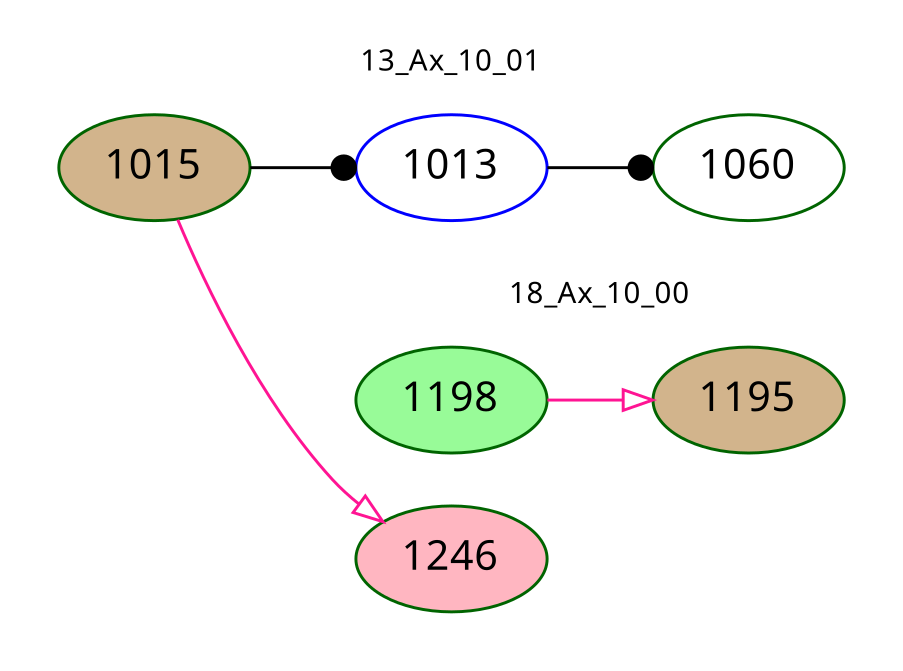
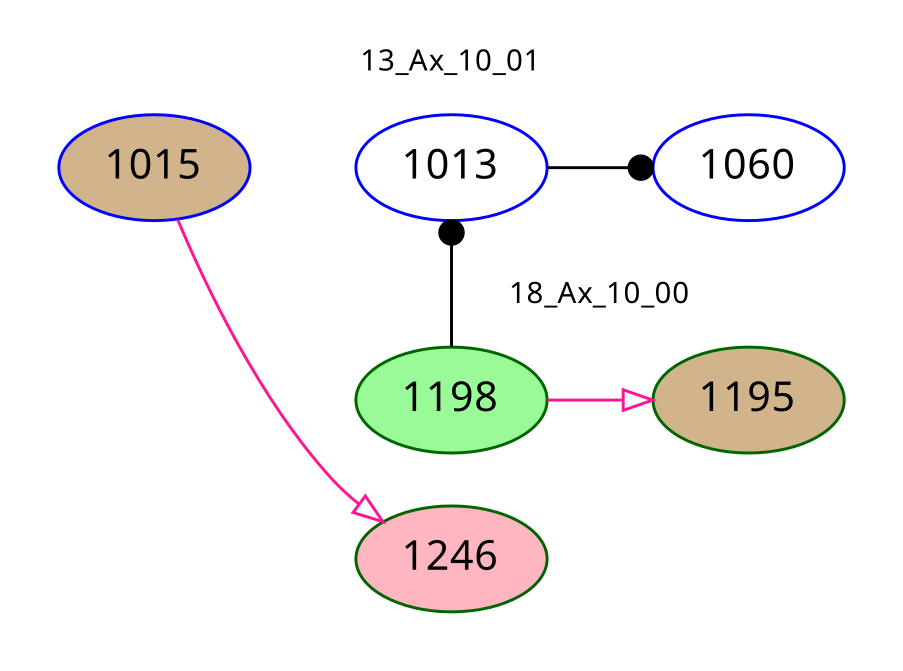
(154, 168) -> (154, 168)
(291, 168) -> (452, 295)
(749, 168) -> (749, 168)
